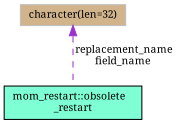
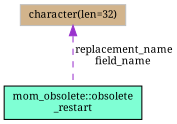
(73, 103) -> (73, 103)
